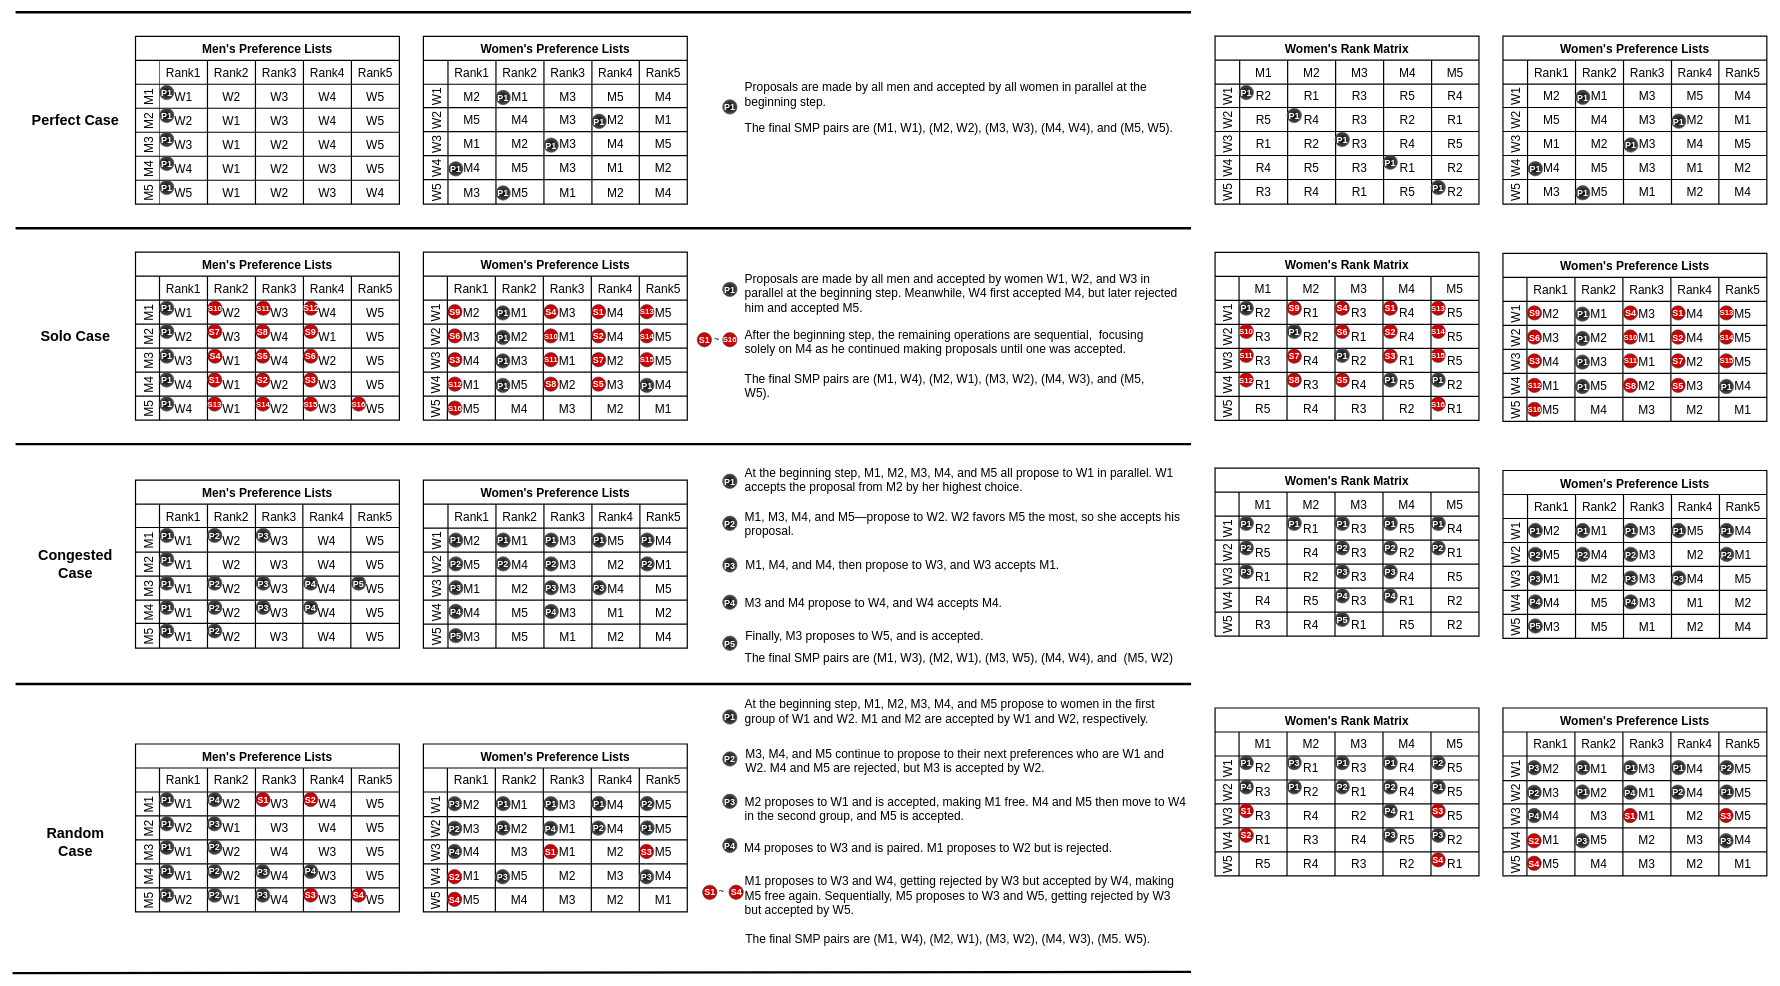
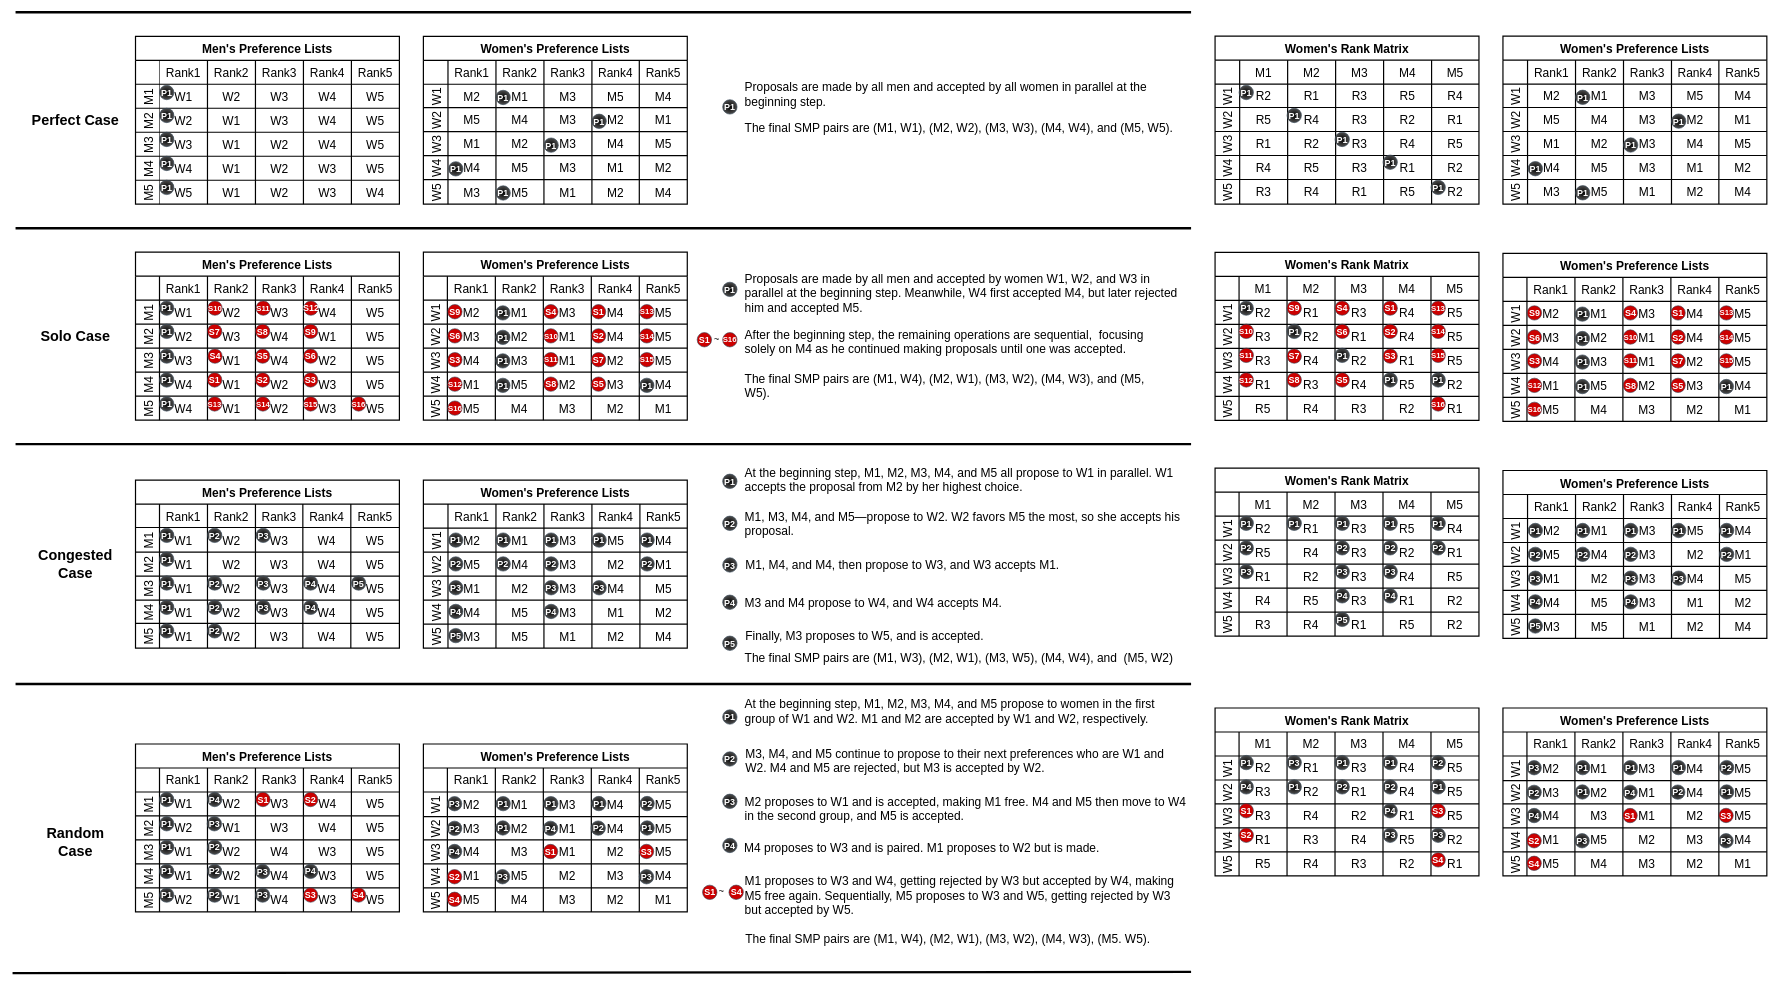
(941, 848) -> (928, 848)
